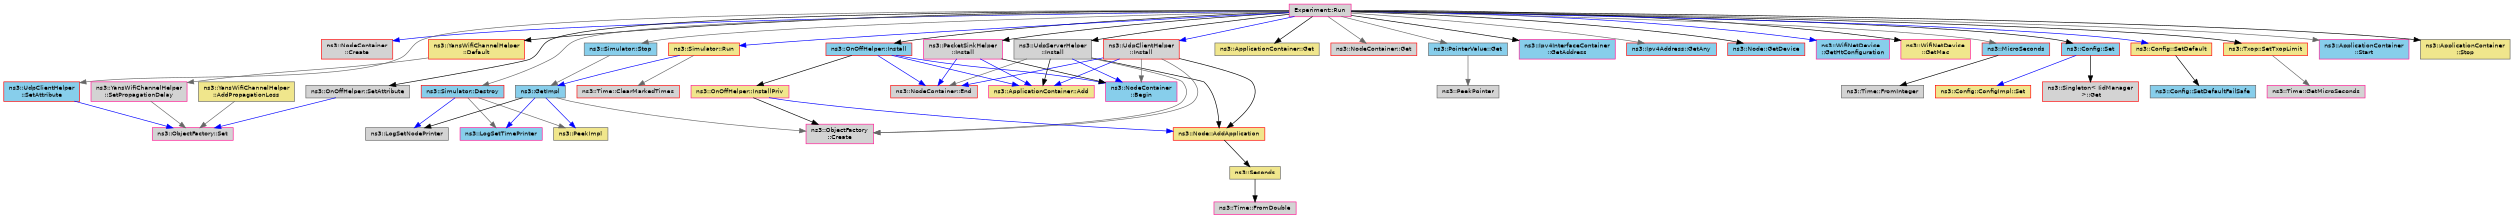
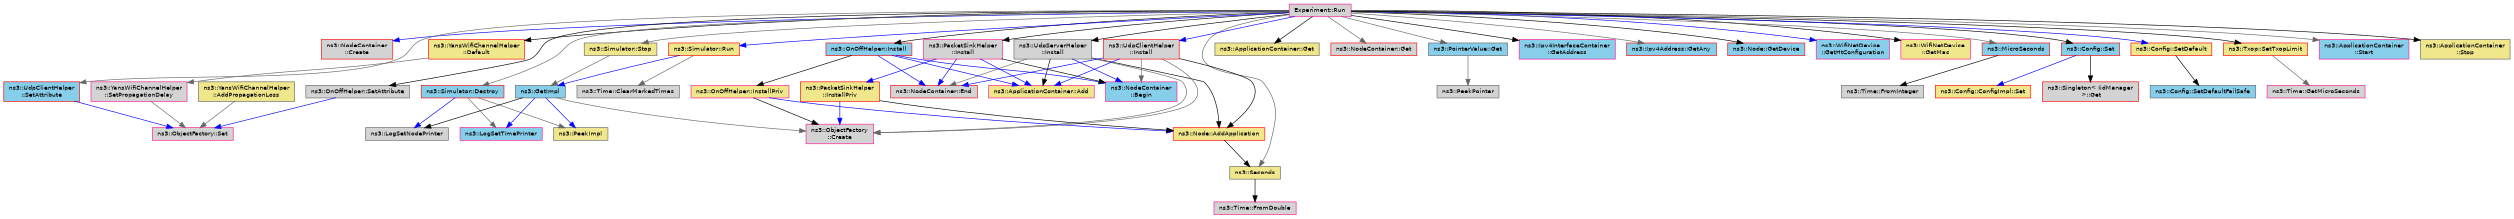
(621, 49) -> (621, 49)
none -> (1203, 55)
(628, 92) -> (628, 92)
none -> (840, 92)
